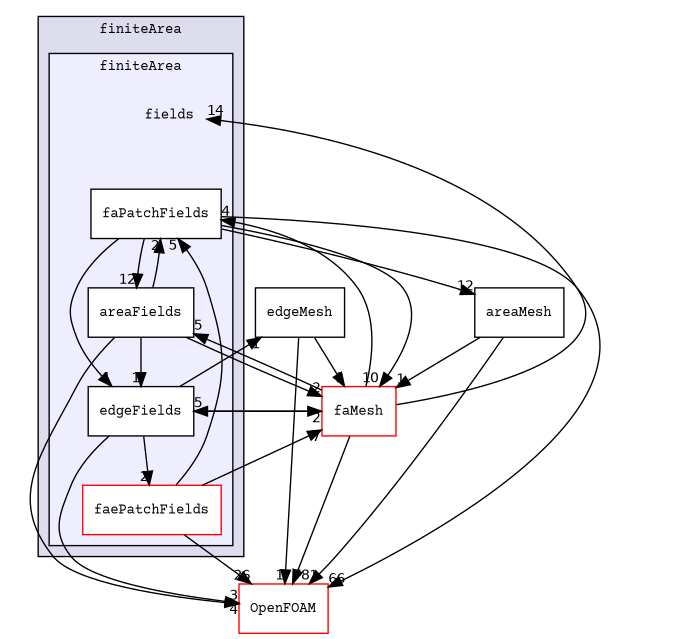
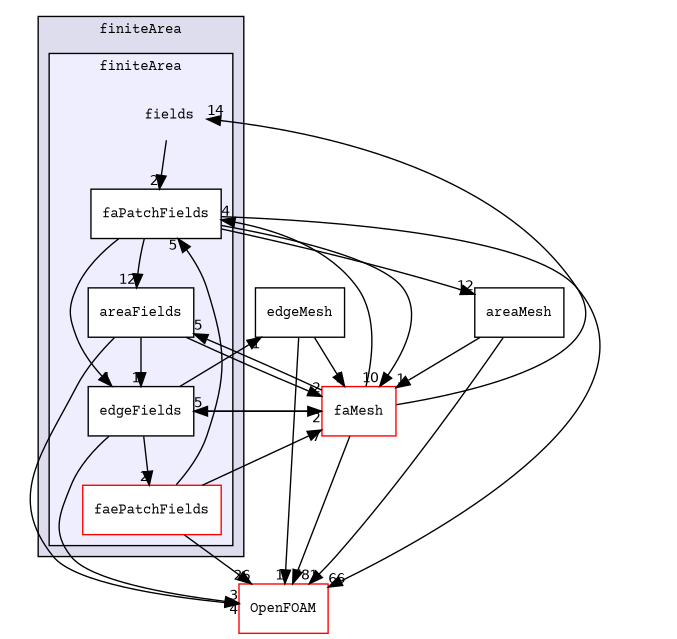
(157, 270) -> (164, 158)
